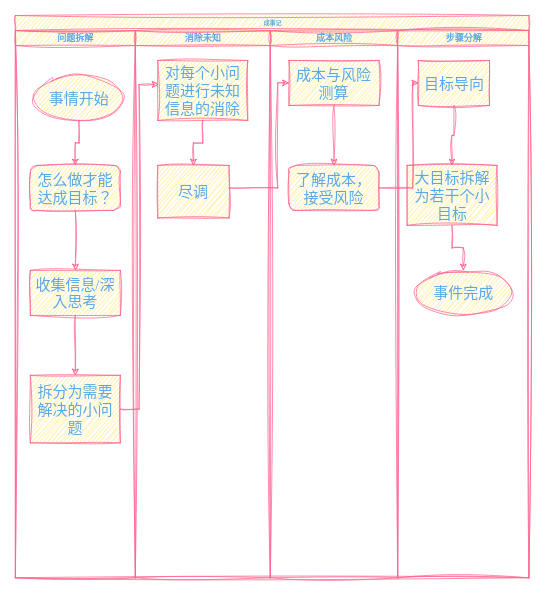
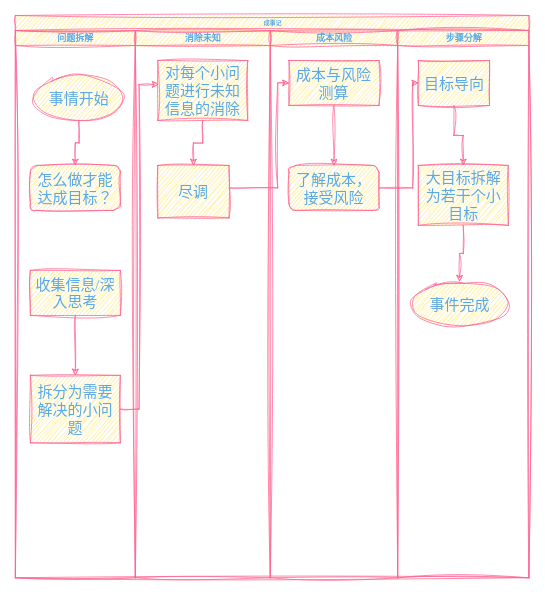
(452, 195) -> (464, 195)
(75, 238) -> none
(464, 293) -> (460, 304)
